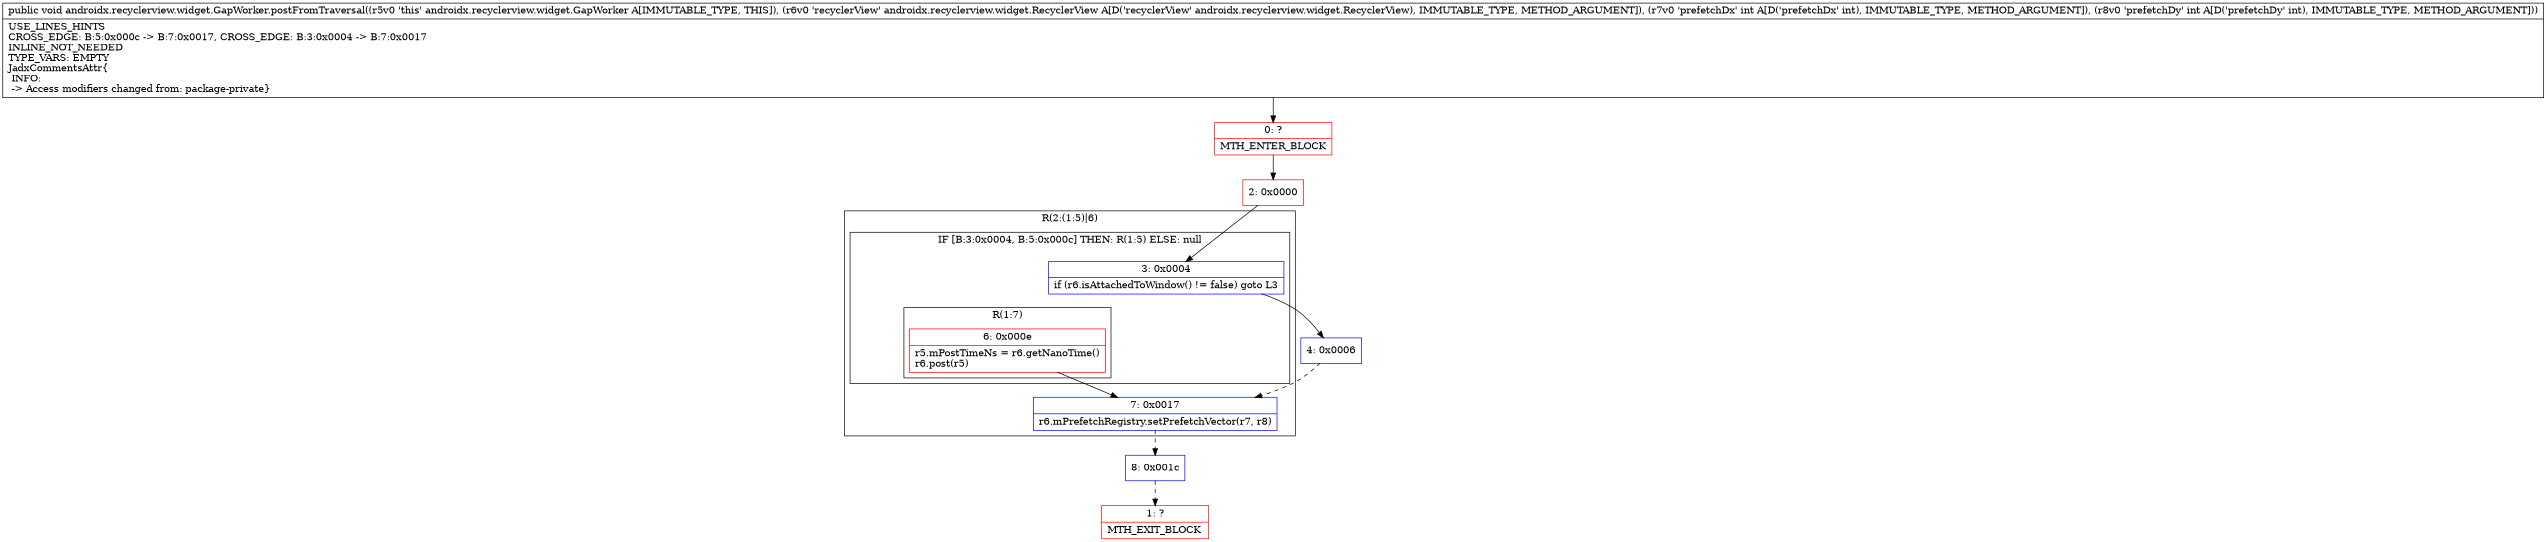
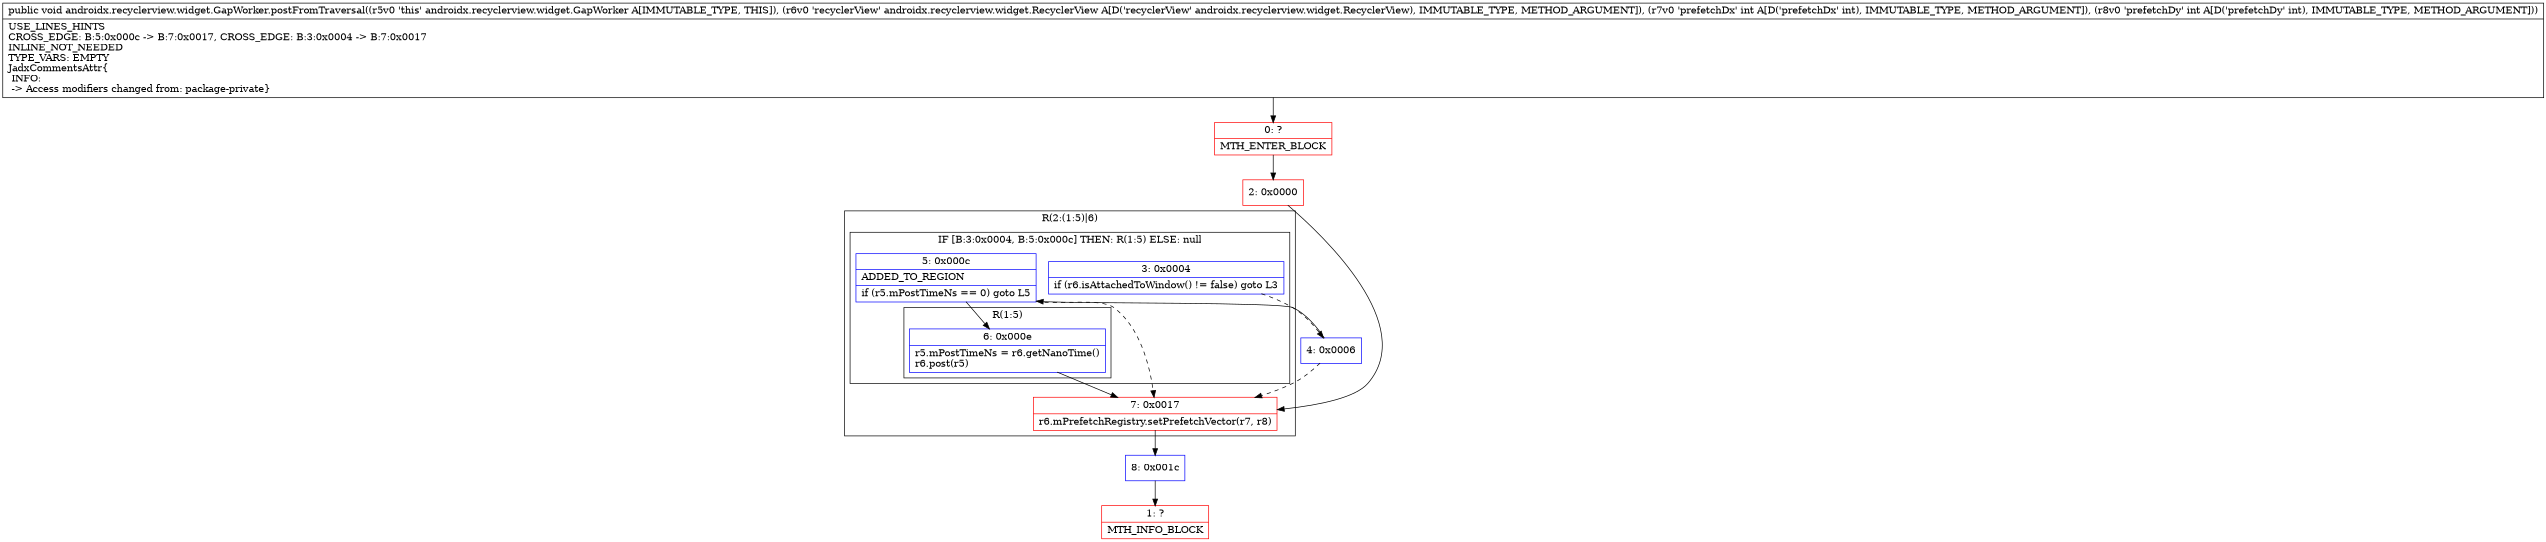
(1230, 227) -> (1378, 324)
none -> (946, 278)
(1301, 313) -> (1281, 302)
(1007, 315) -> (1007, 315)
(1007, 351) -> (1007, 351)
(1155, 414) -> (1155, 414)
(1155, 440) -> (1155, 440)
(1155, 490) -> (1155, 490)
(1154, 530) -> (1155, 530)
